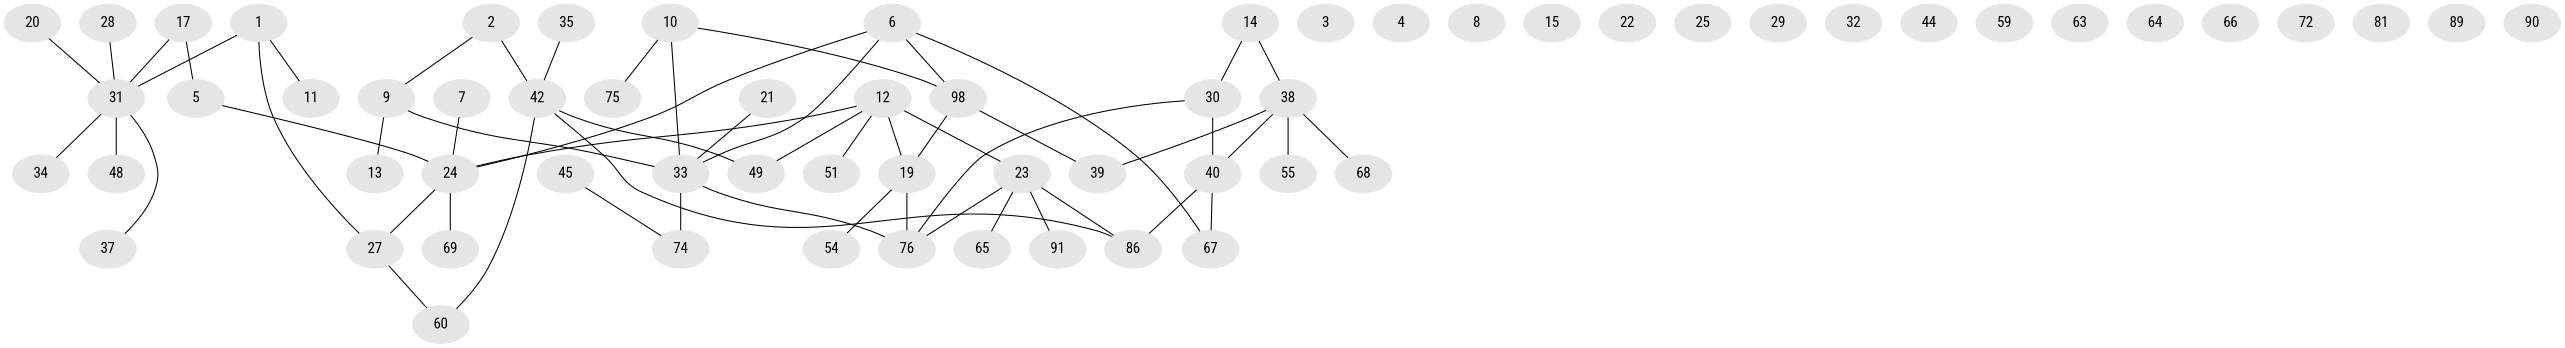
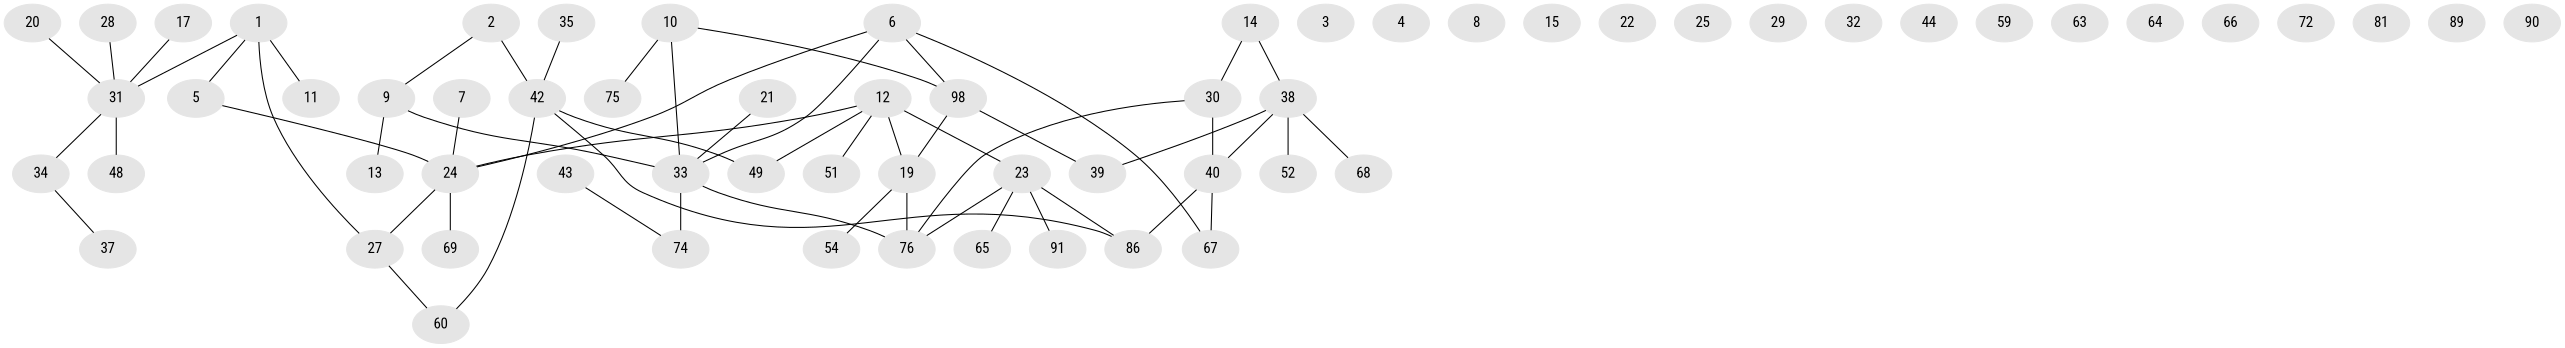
(191, 67) -> (227, 61)
(566, 174) -> (566, 174)
(1288, 174) -> (1288, 174)
(158, 176) -> (74, 212)
